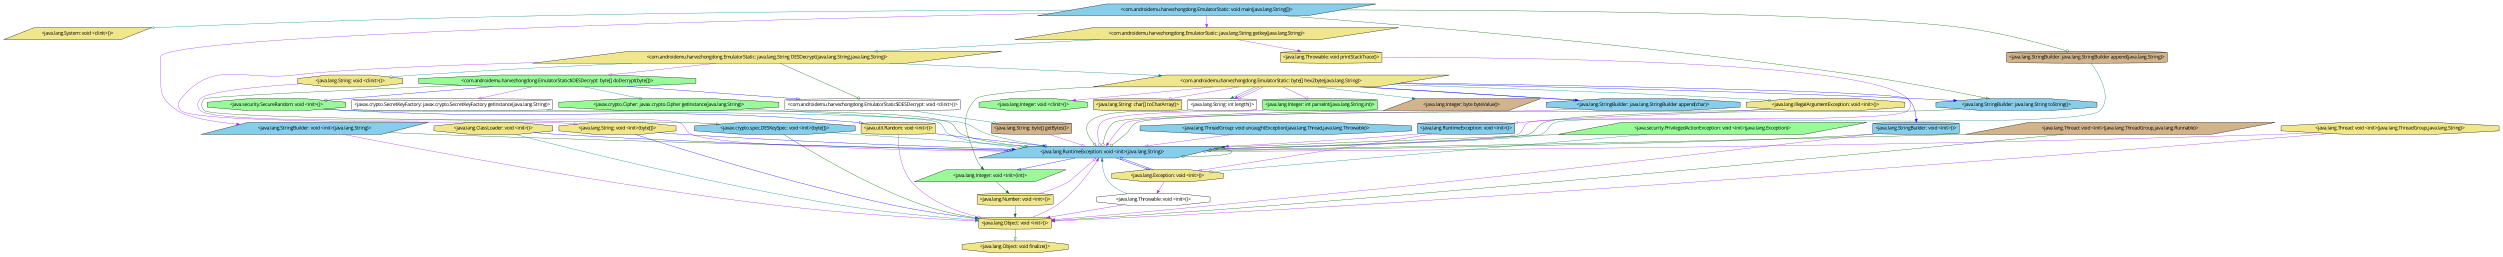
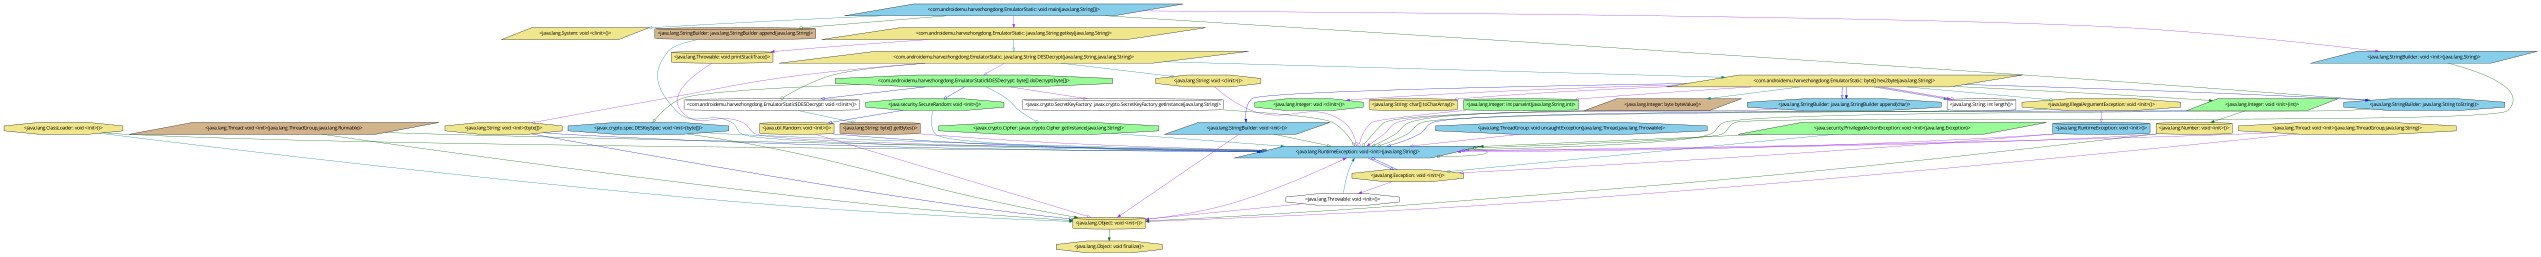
(1916, 128) -> (1247, 128)
(771, 144) -> (681, 147)
(1048, 164) -> (1785, 112)
(658, 189) -> none
(1015, 233) -> (1109, 233)
